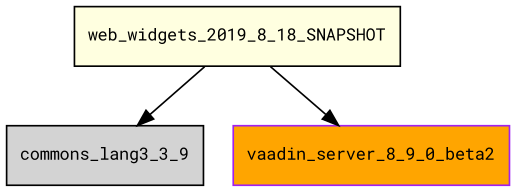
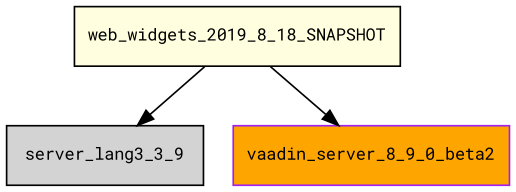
(105, 155) -> (105, 155)
